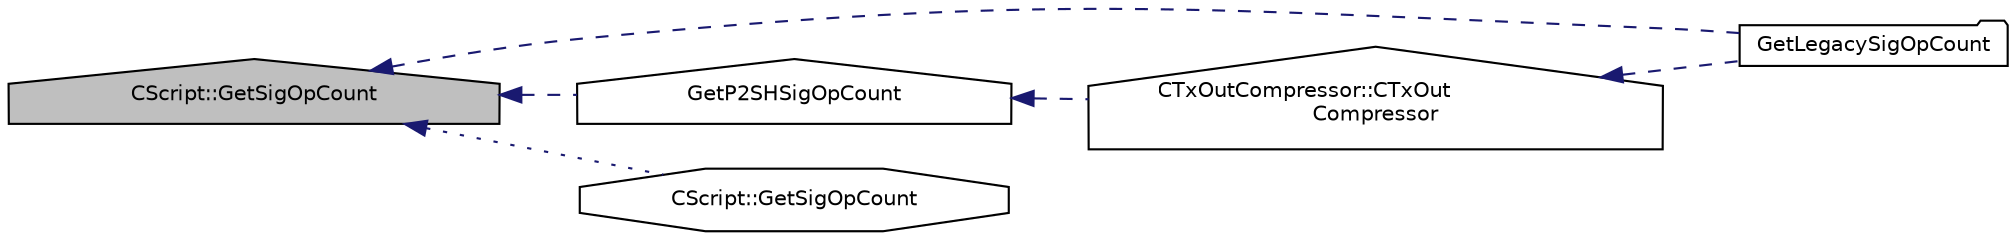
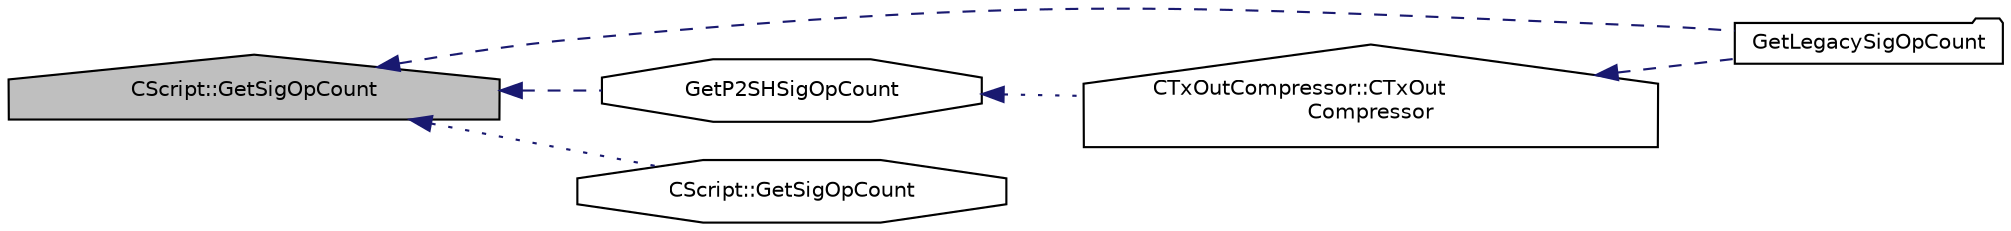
(794, 95) -> (792, 91)
(1061, 99) -> (1043, 95)
